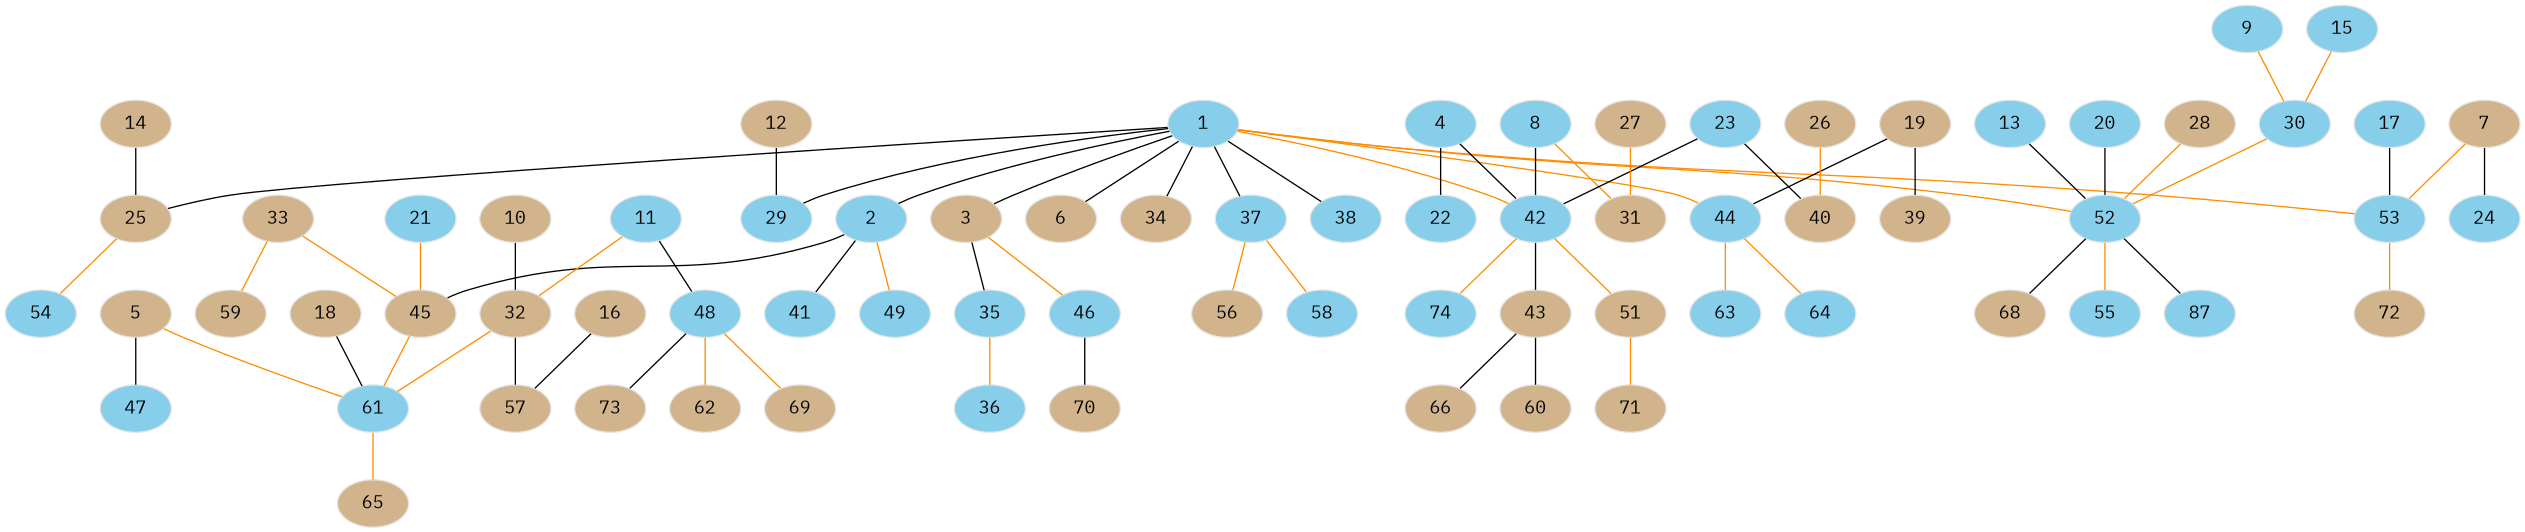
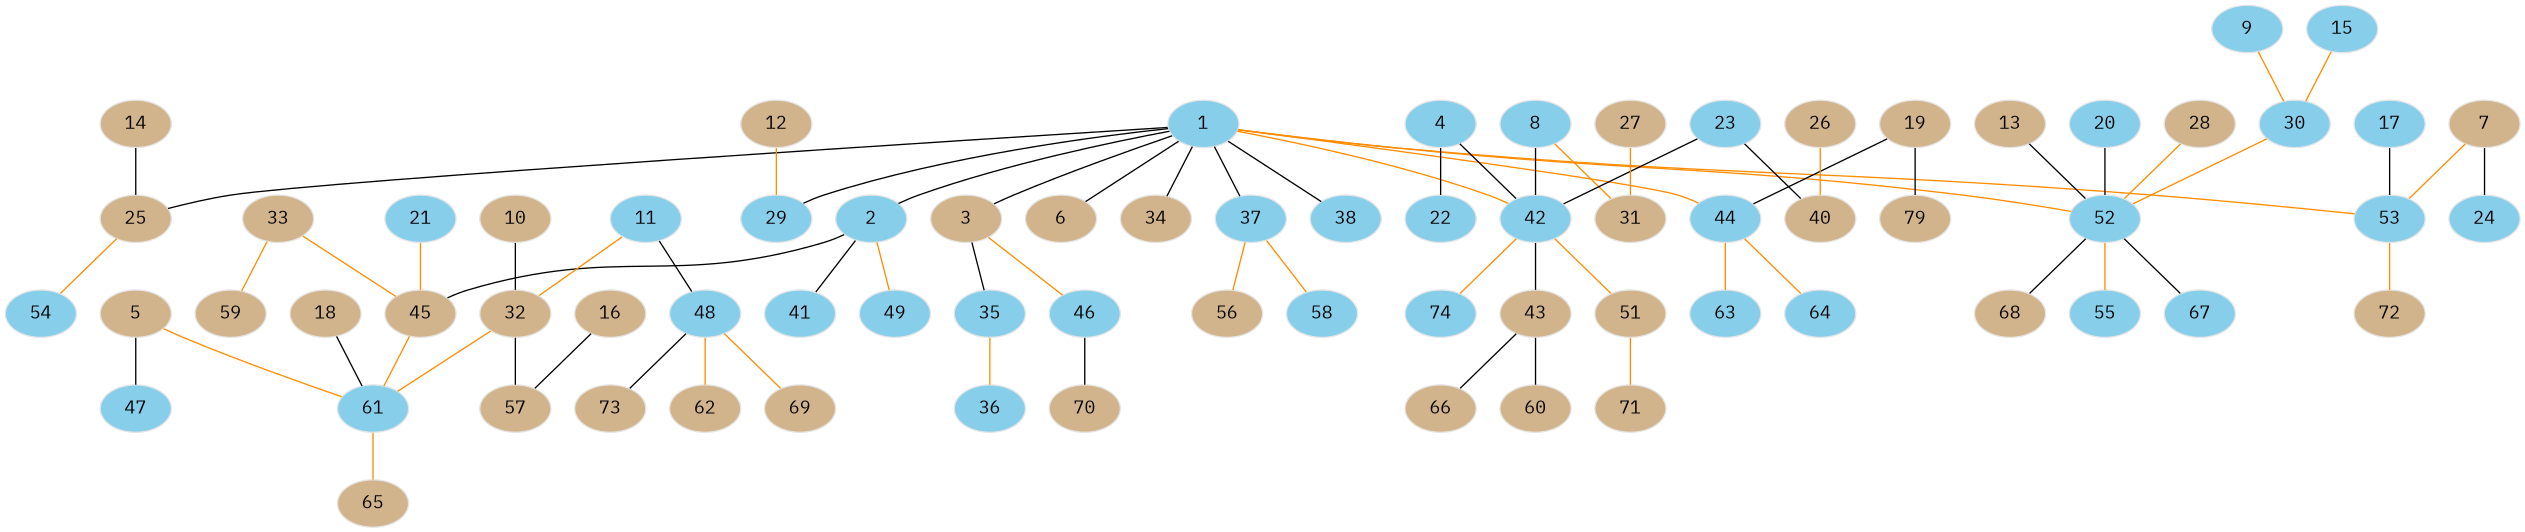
(2010, 124) -> (2010, 124)
(776, 171) -> (776, 171)
(1915, 219) -> (1915, 219)
(2200, 314) -> (2200, 314)
